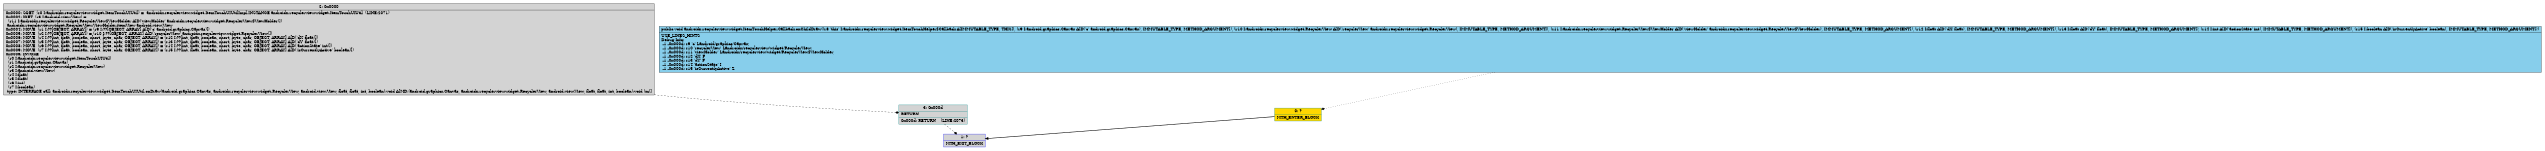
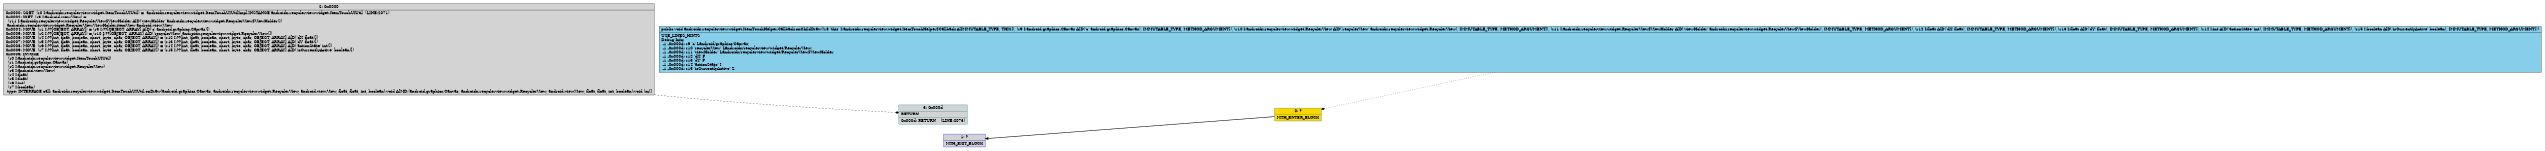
(949, 128) -> none
